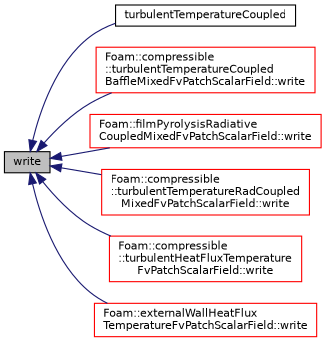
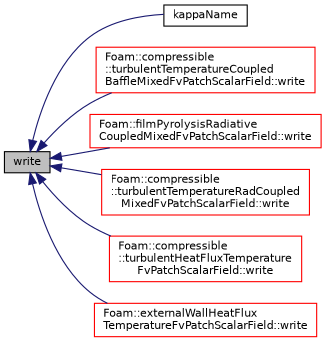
(206, 16) -> (206, 16)
